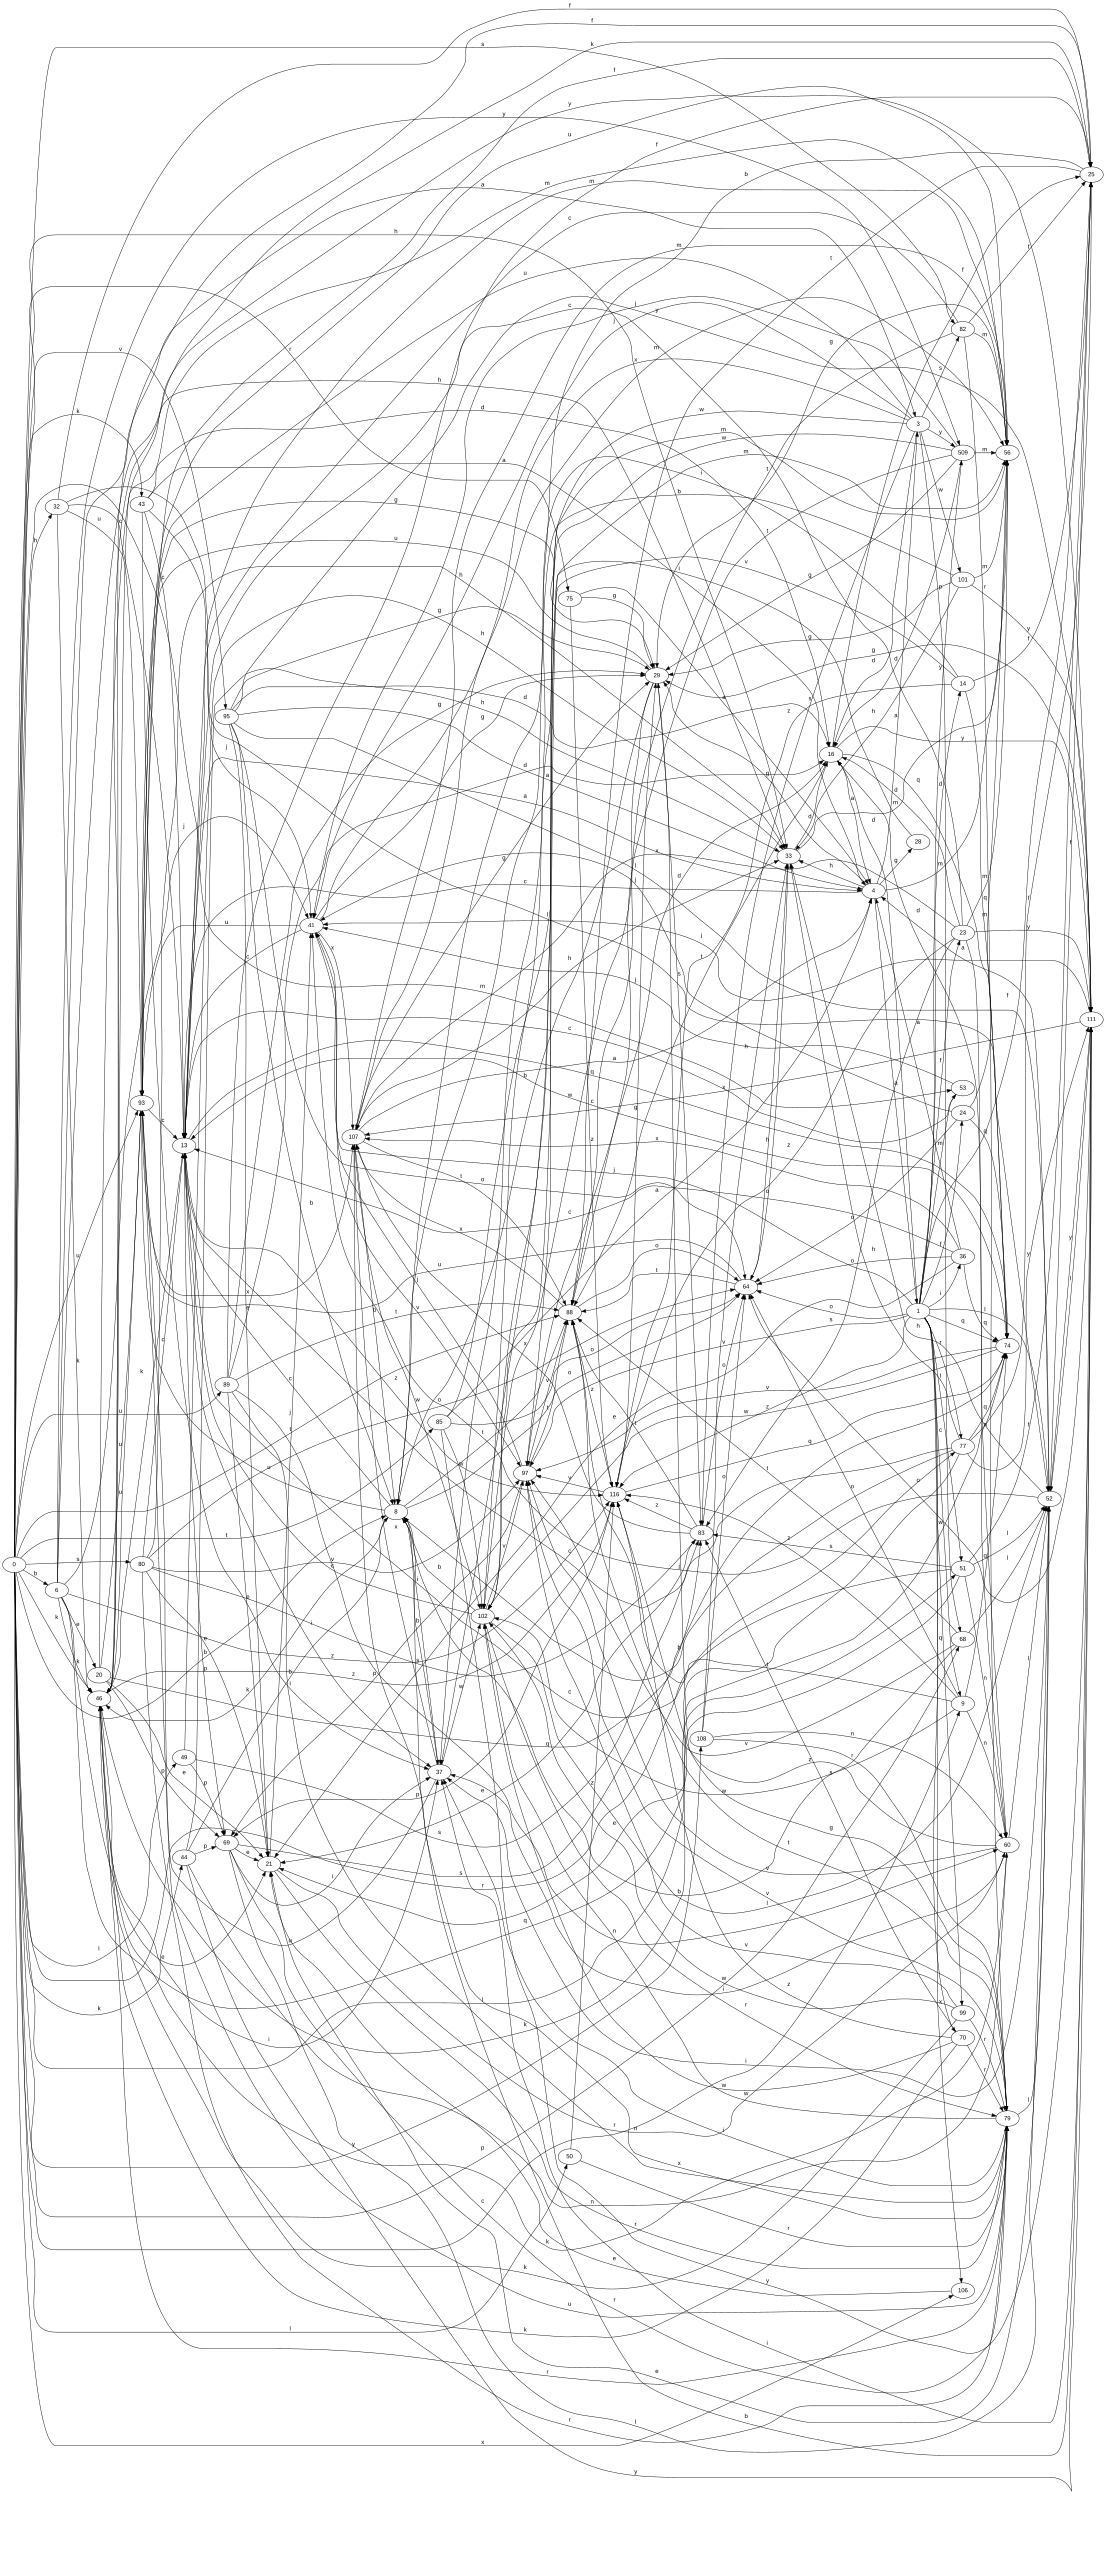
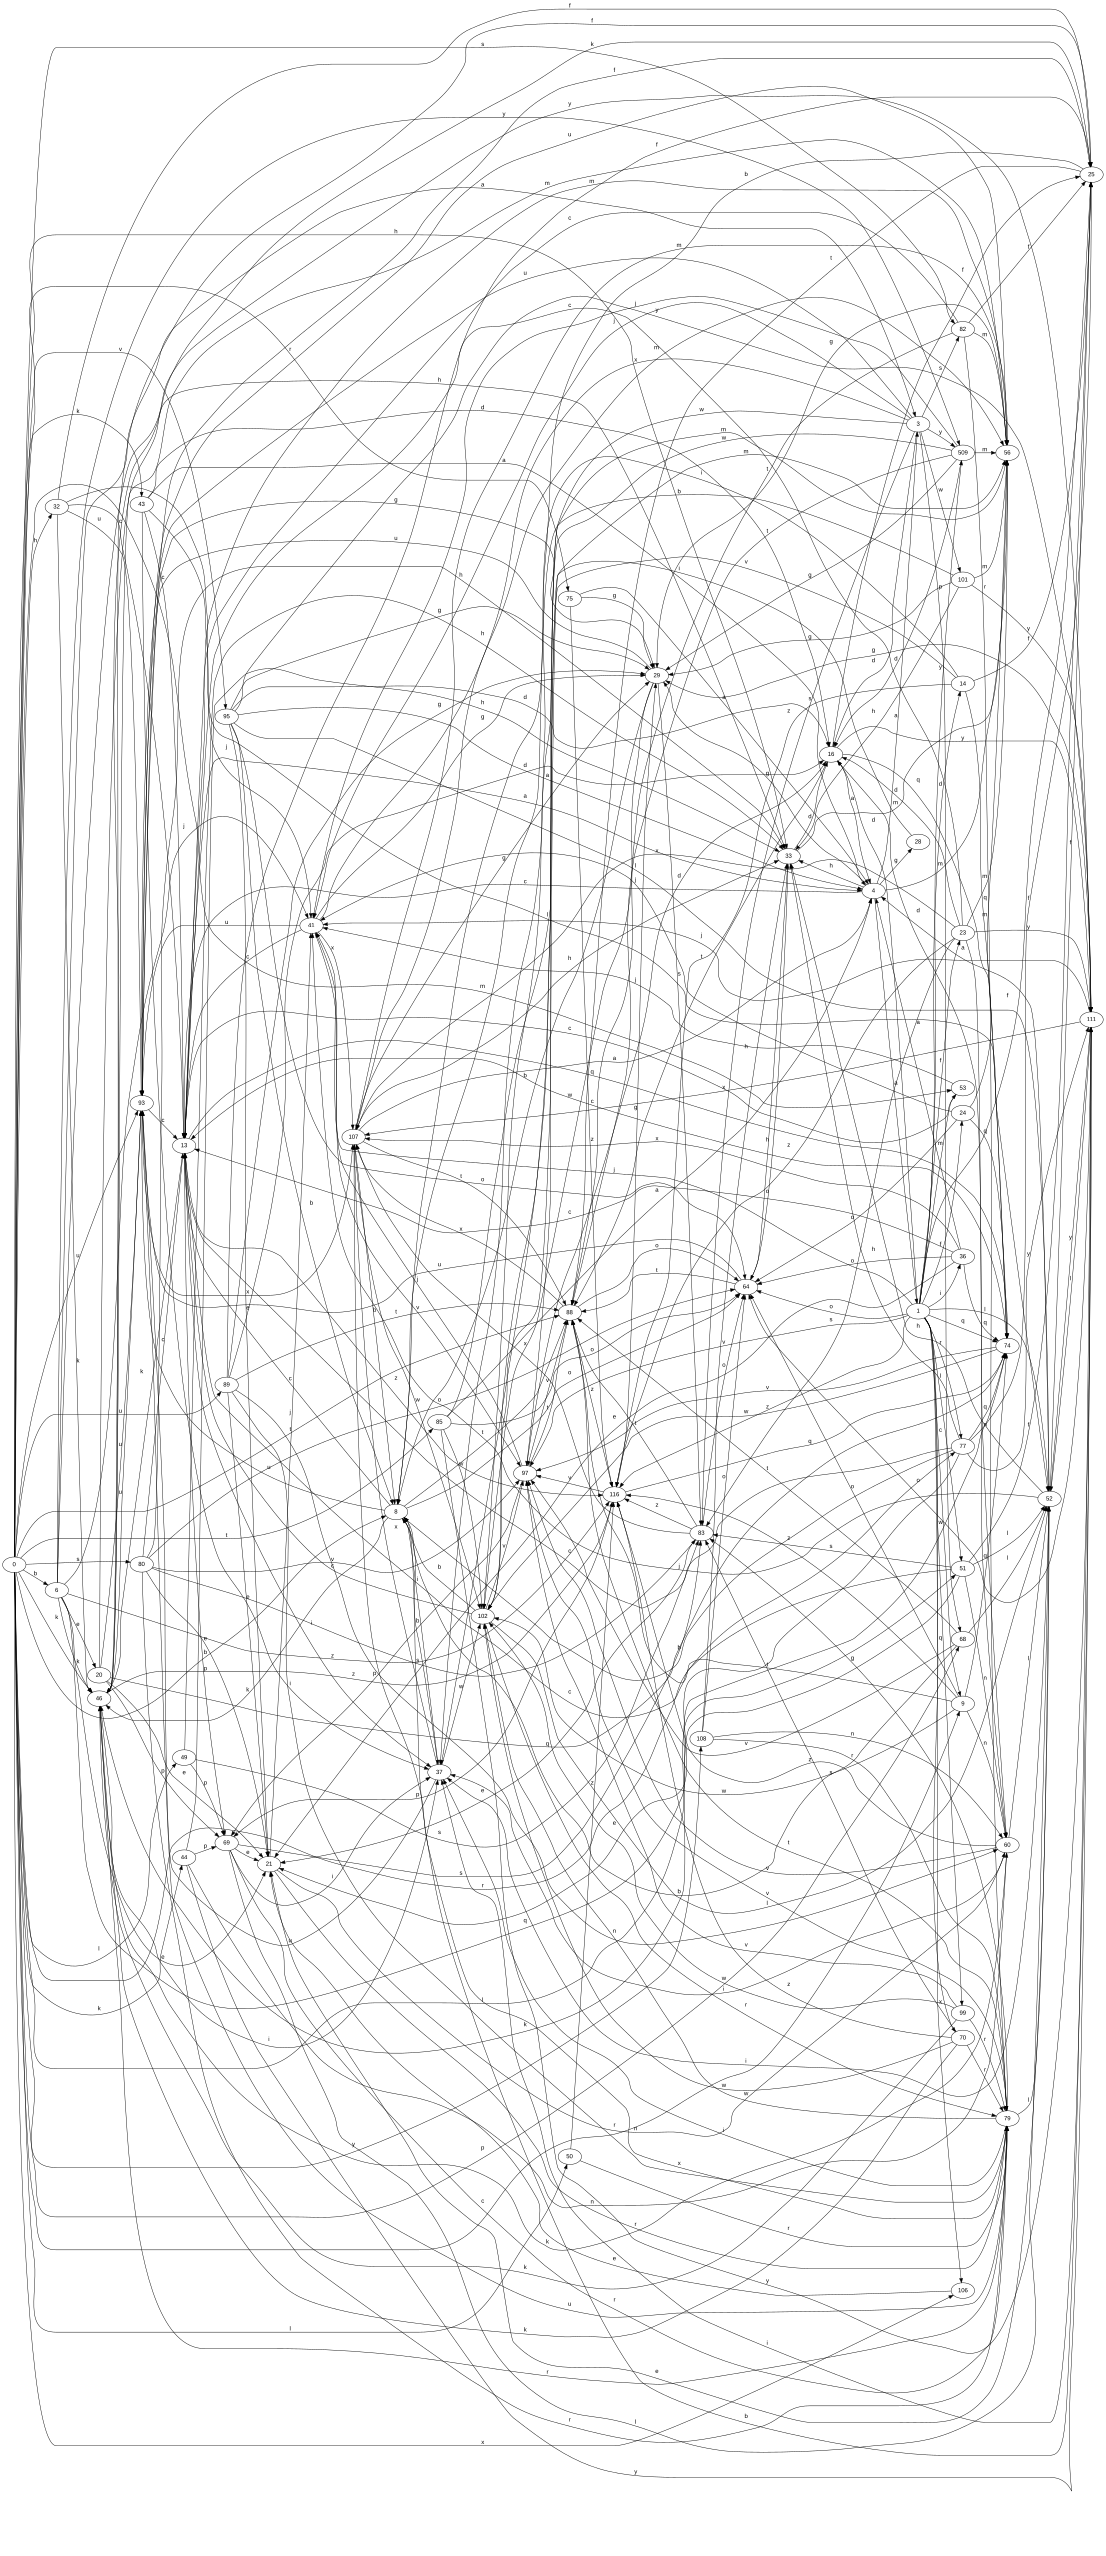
(679, 1484) -> (944, 1784)
(282, 1690) -> none
